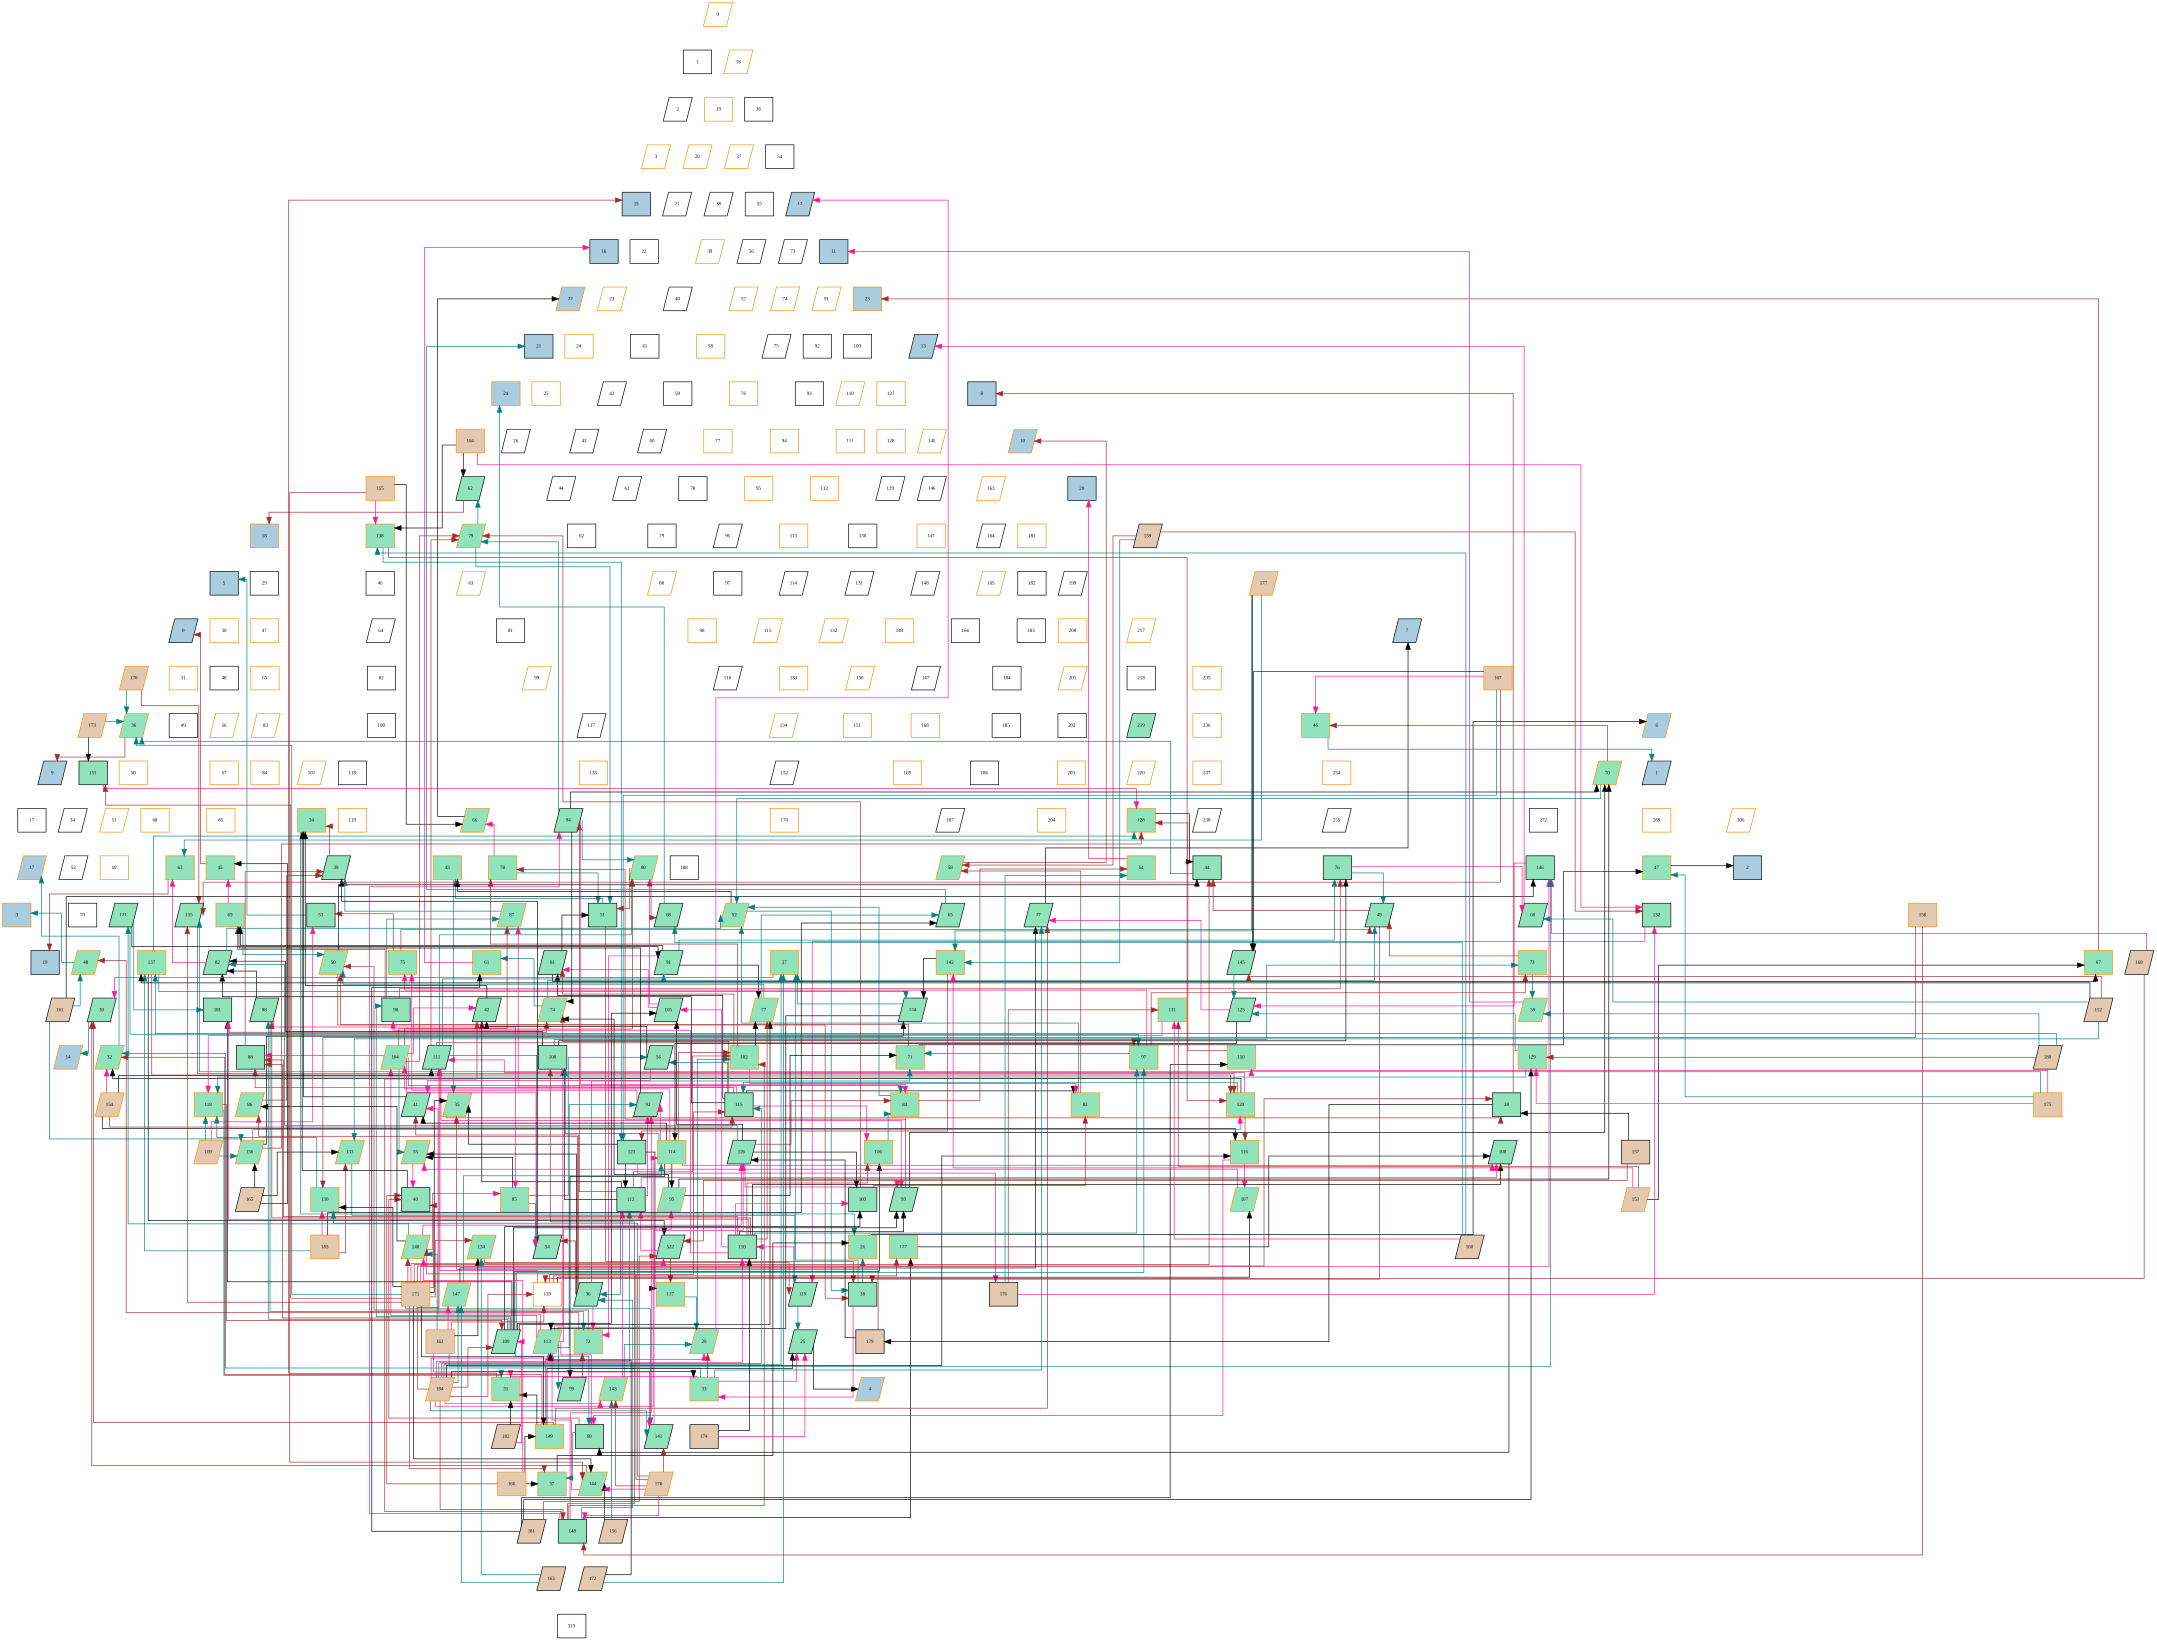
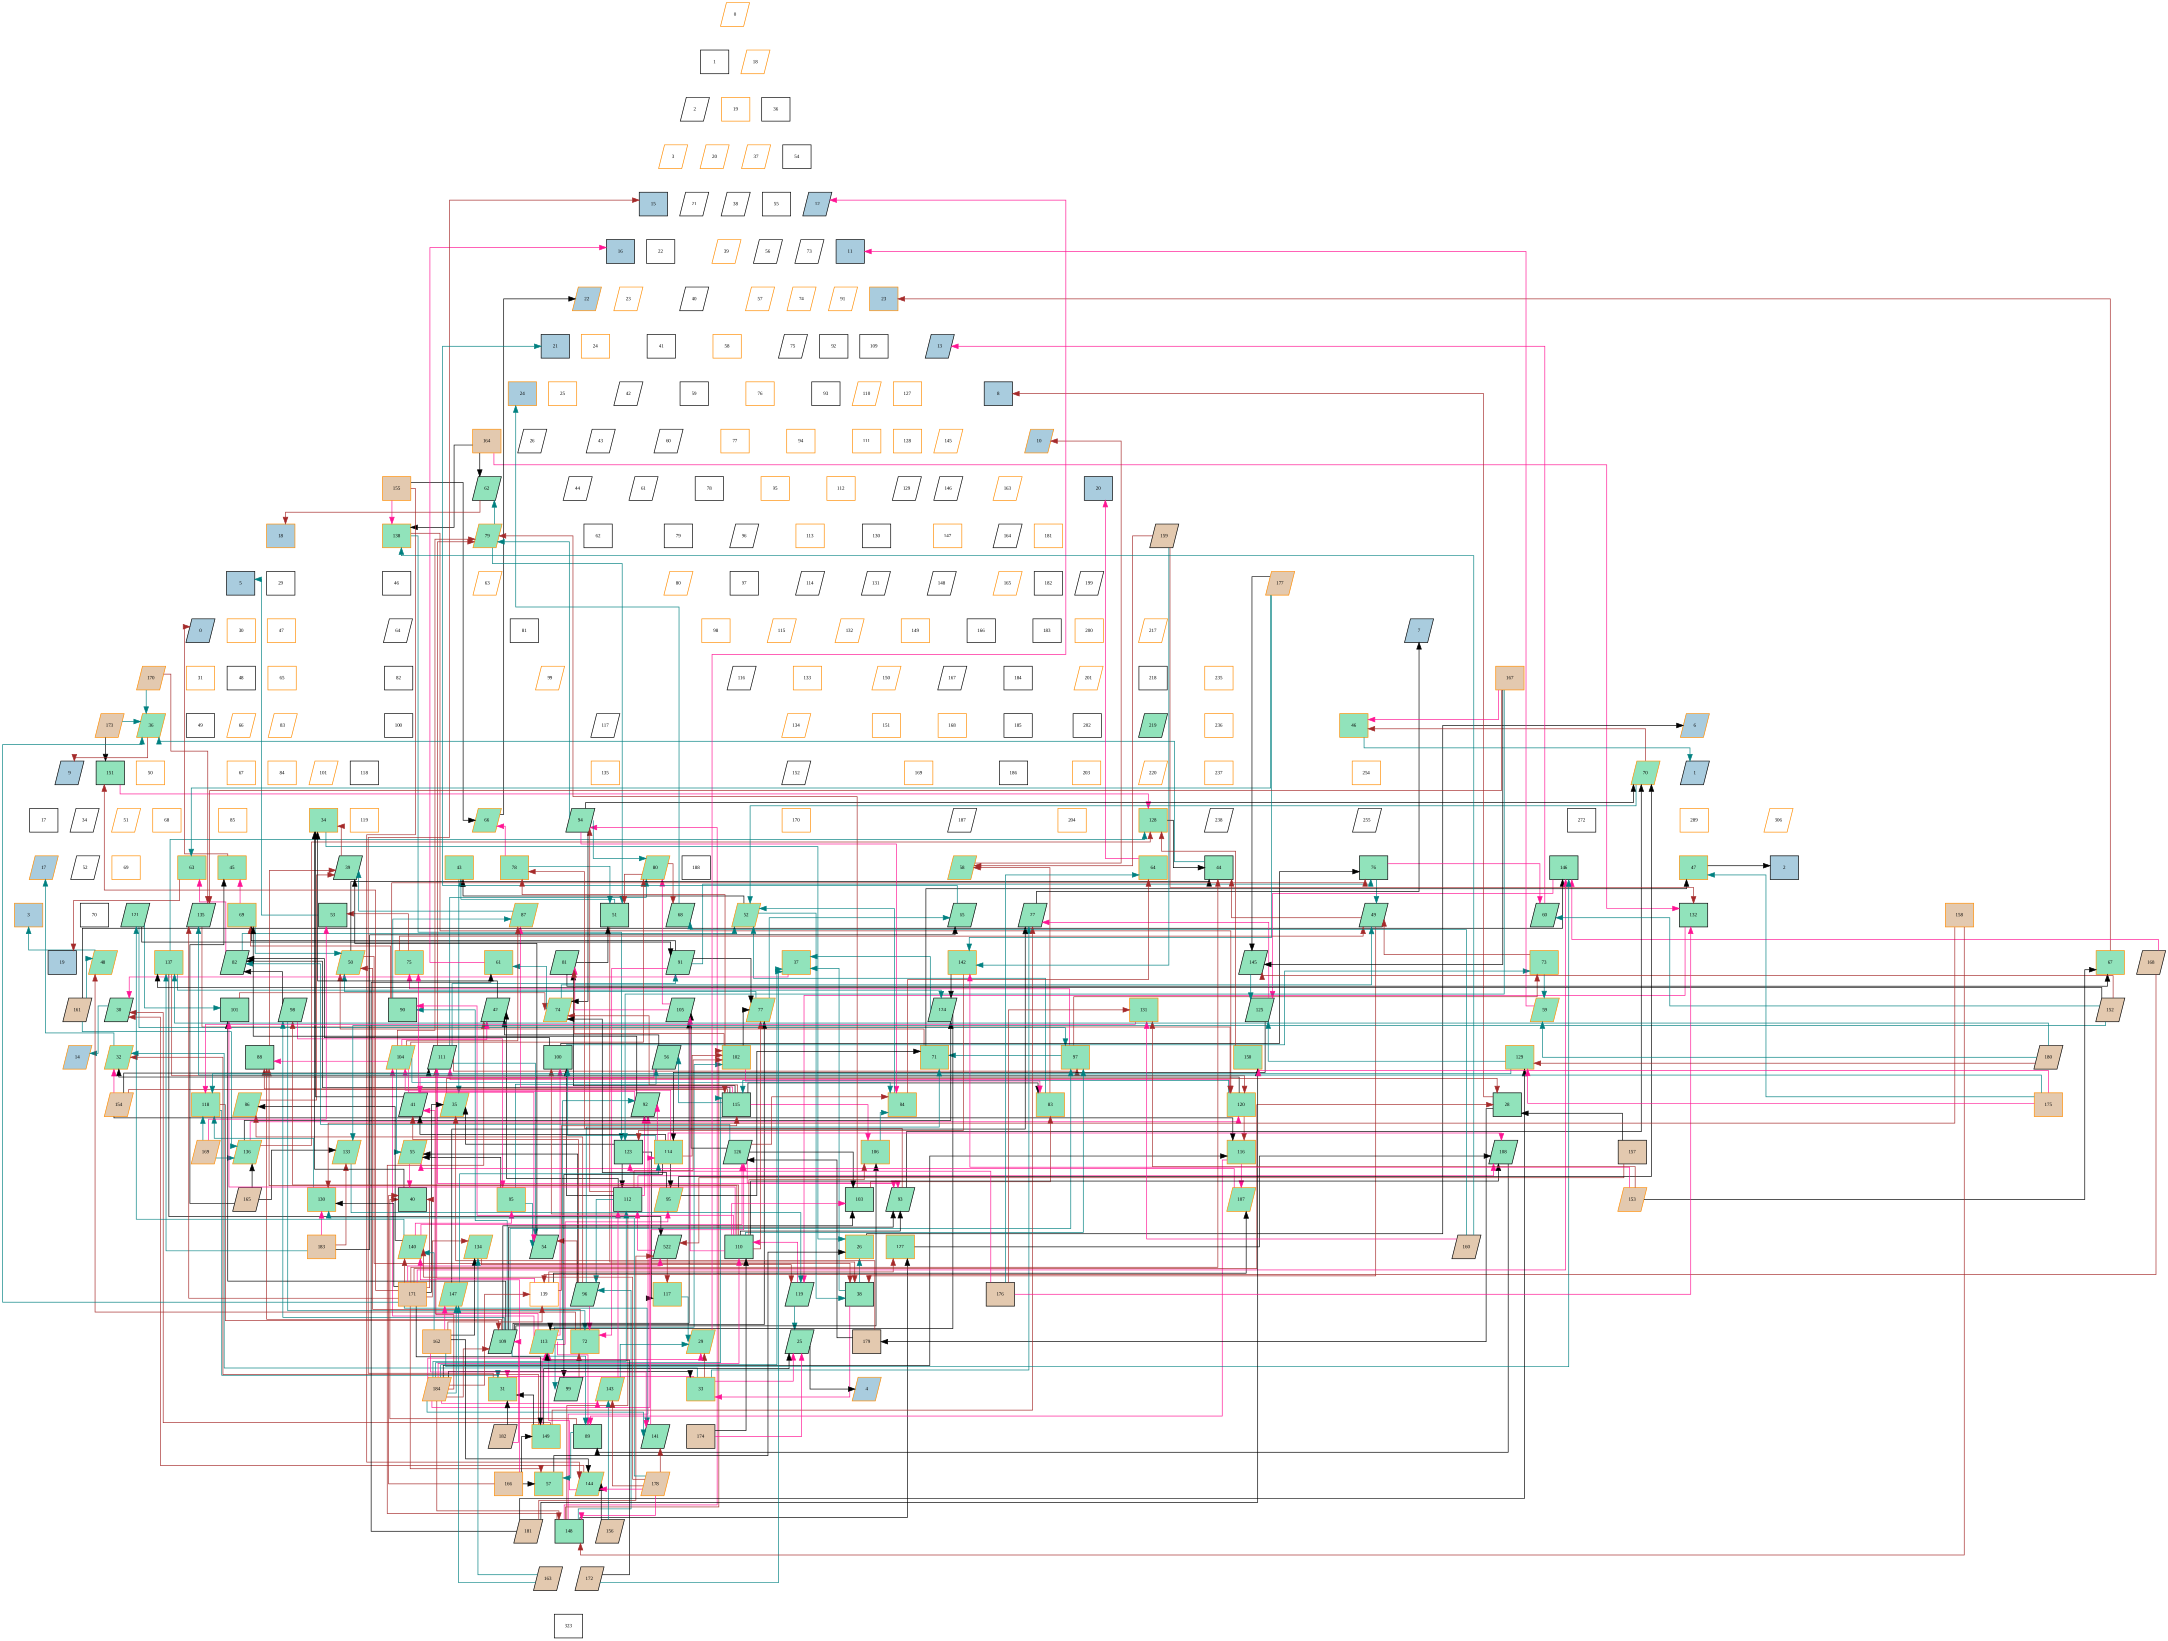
(875, 1173) -> (866, 1171)
(413, 1458) -> (466, 1457)
